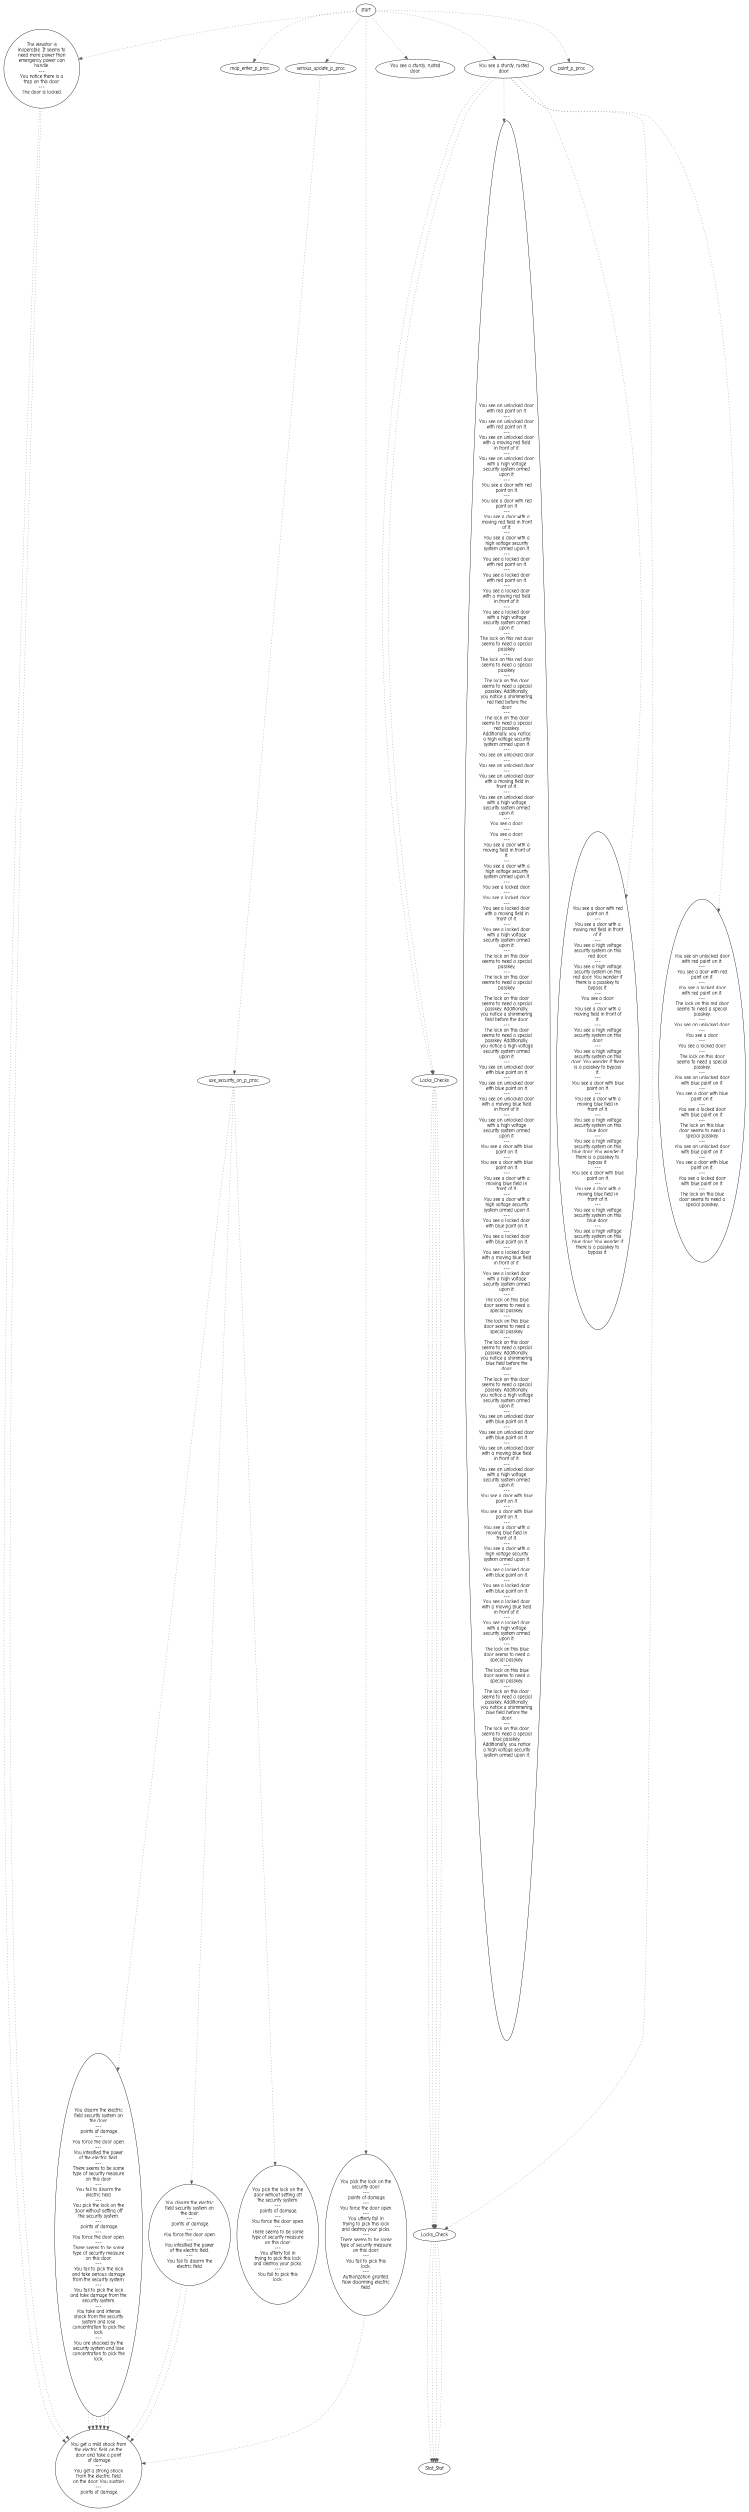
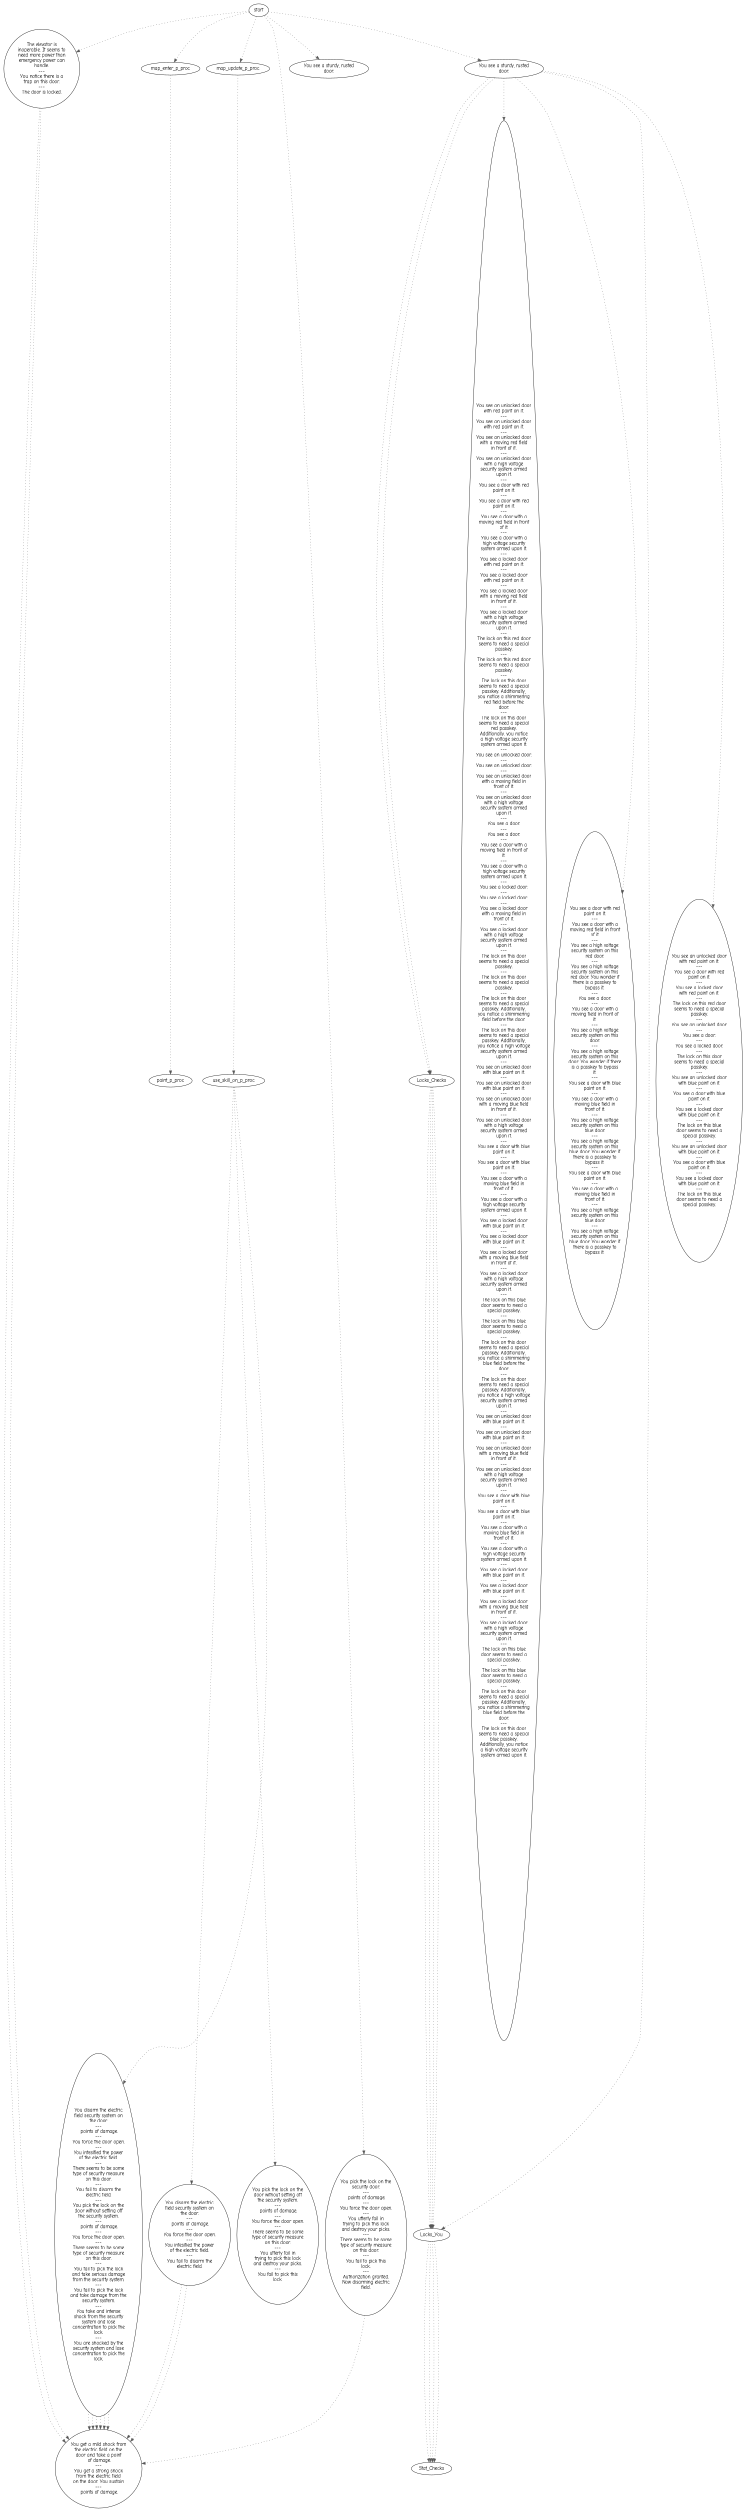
(481, 15) -> (171, 573)
(321, 69) -> (238, 69)
(234, 1081) -> (234, 1081)
(434, 2235) -> (432, 2235)
(434, 2469) -> (432, 2469)
